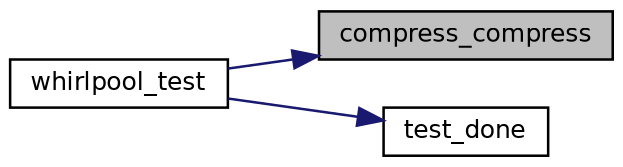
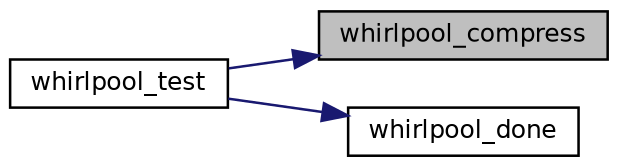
(466, 35) -> (463, 35)
(466, 132) -> (463, 132)
